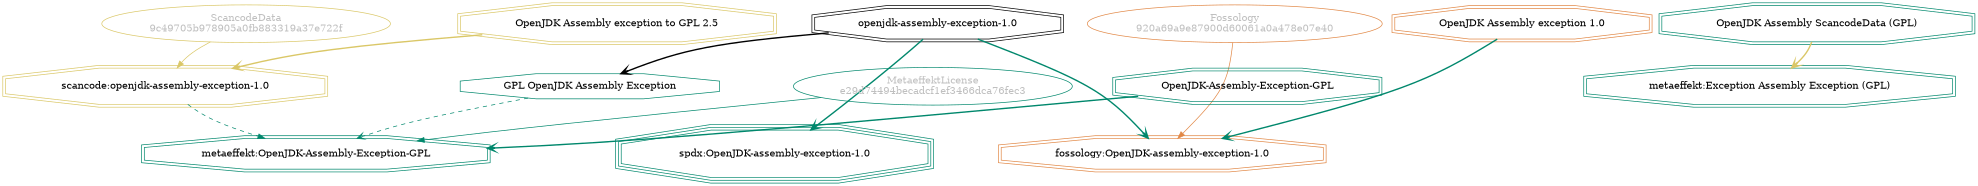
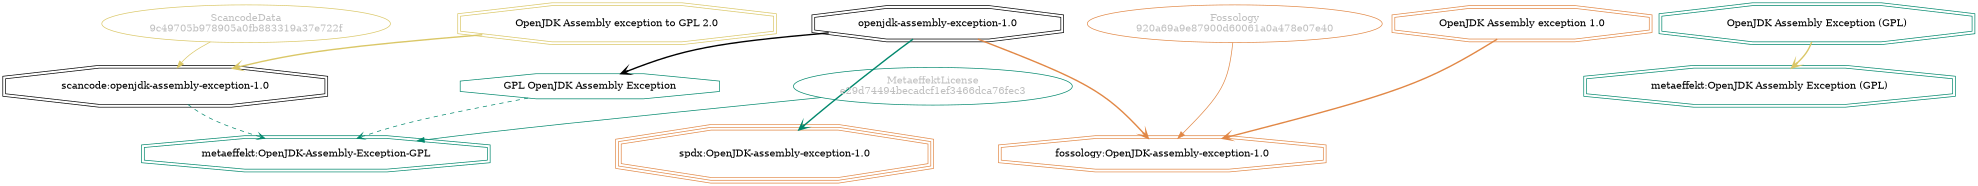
(617, 24) -> (617, 24)
(1817, 24) -> (1817, 24)
(1067, 76) -> (1067, 76)
(871, 83) -> (858, 81)
(165, 86) -> (165, 86)
(1247, 86) -> none
(1770, 86) -> (1770, 86)
(1368, 99) -> (1368, 99)
(222, 123) -> (222, 123)
(775, 154) -> (775, 154)
